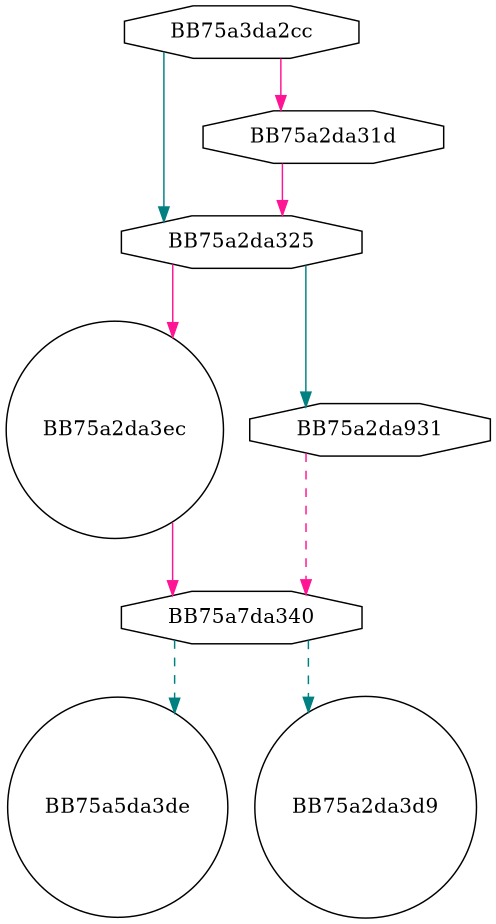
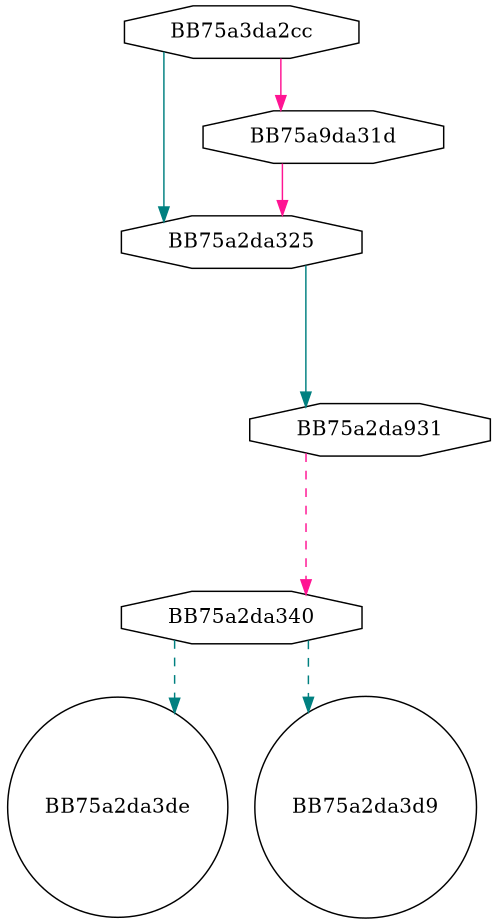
(323, 137) -> (323, 137)
(115, 430) -> none
(242, 618) -> (242, 618)
(118, 807) -> (118, 807)
